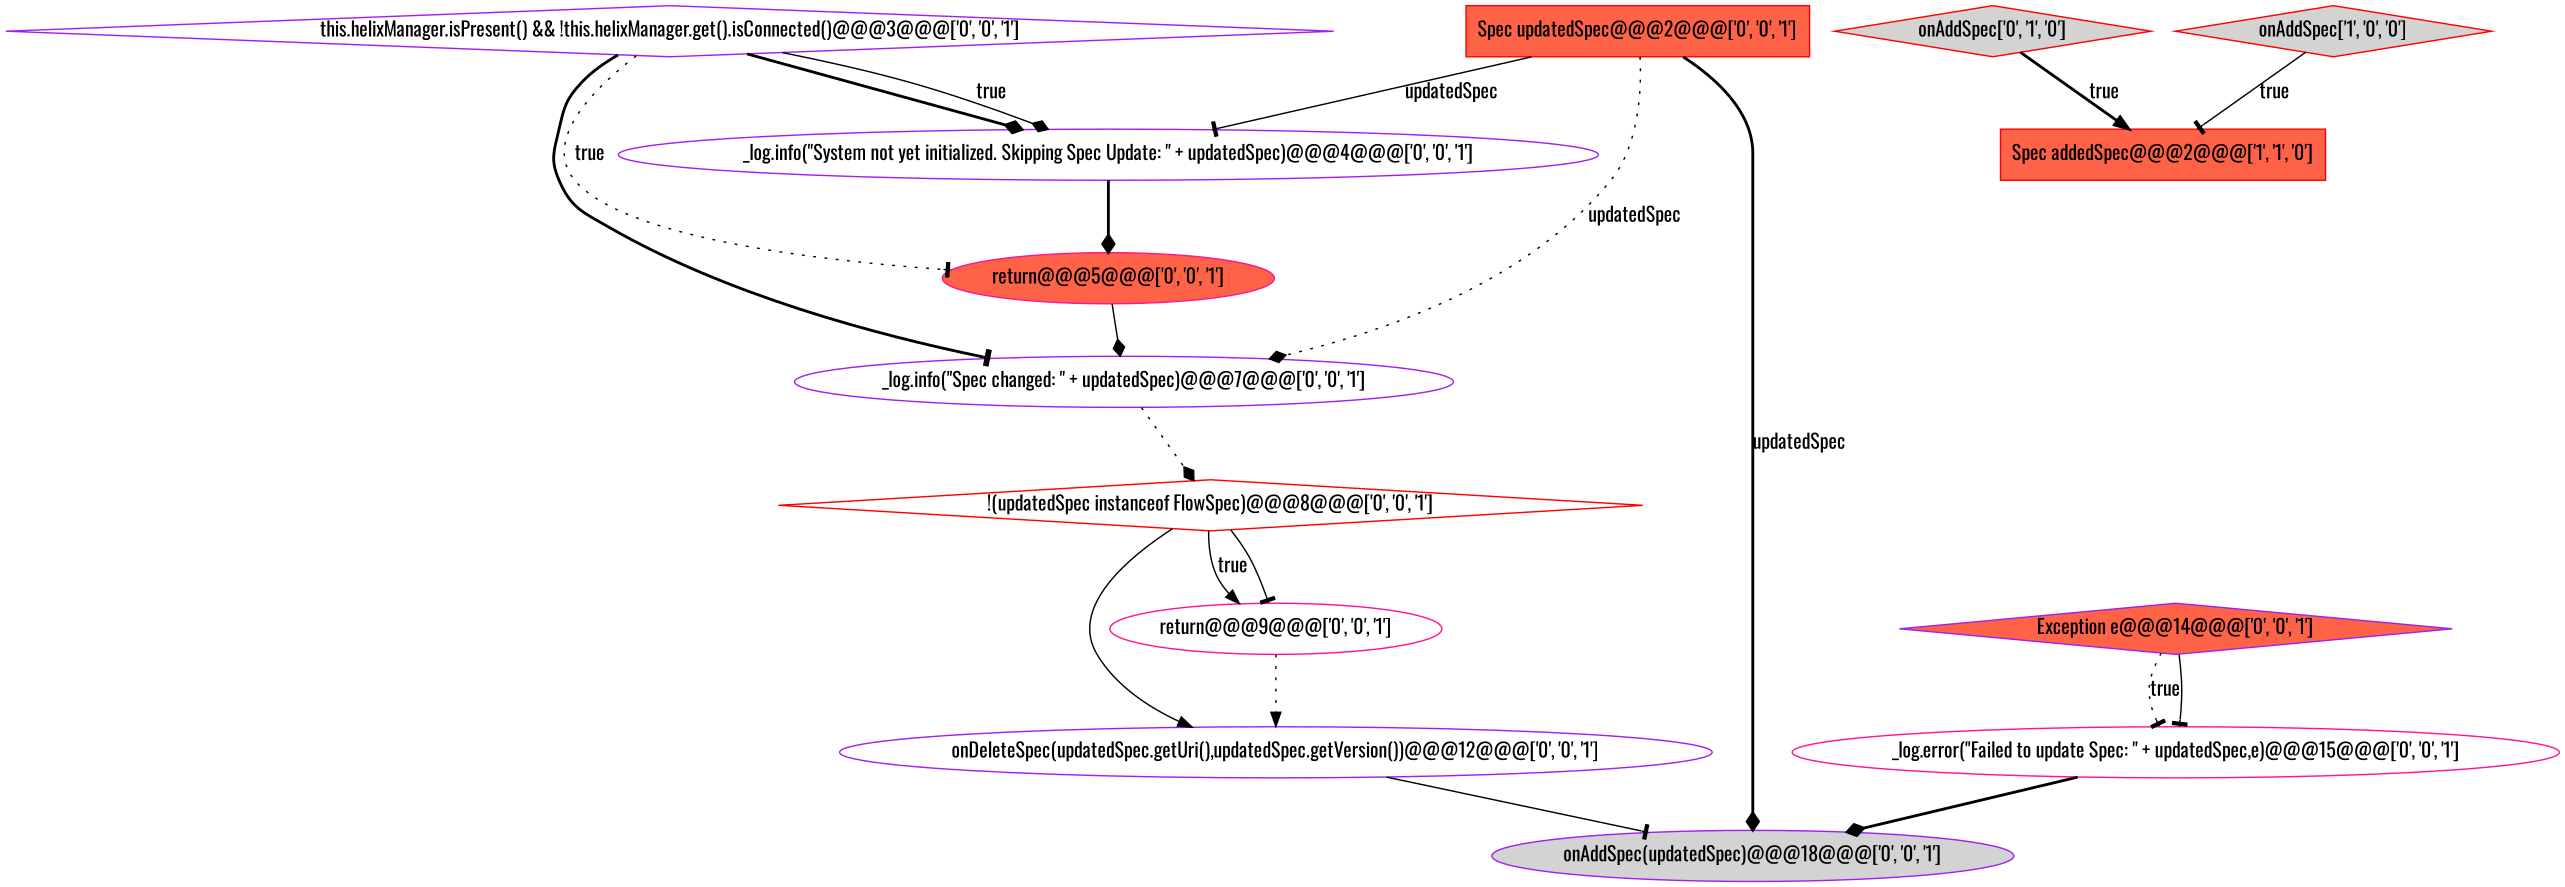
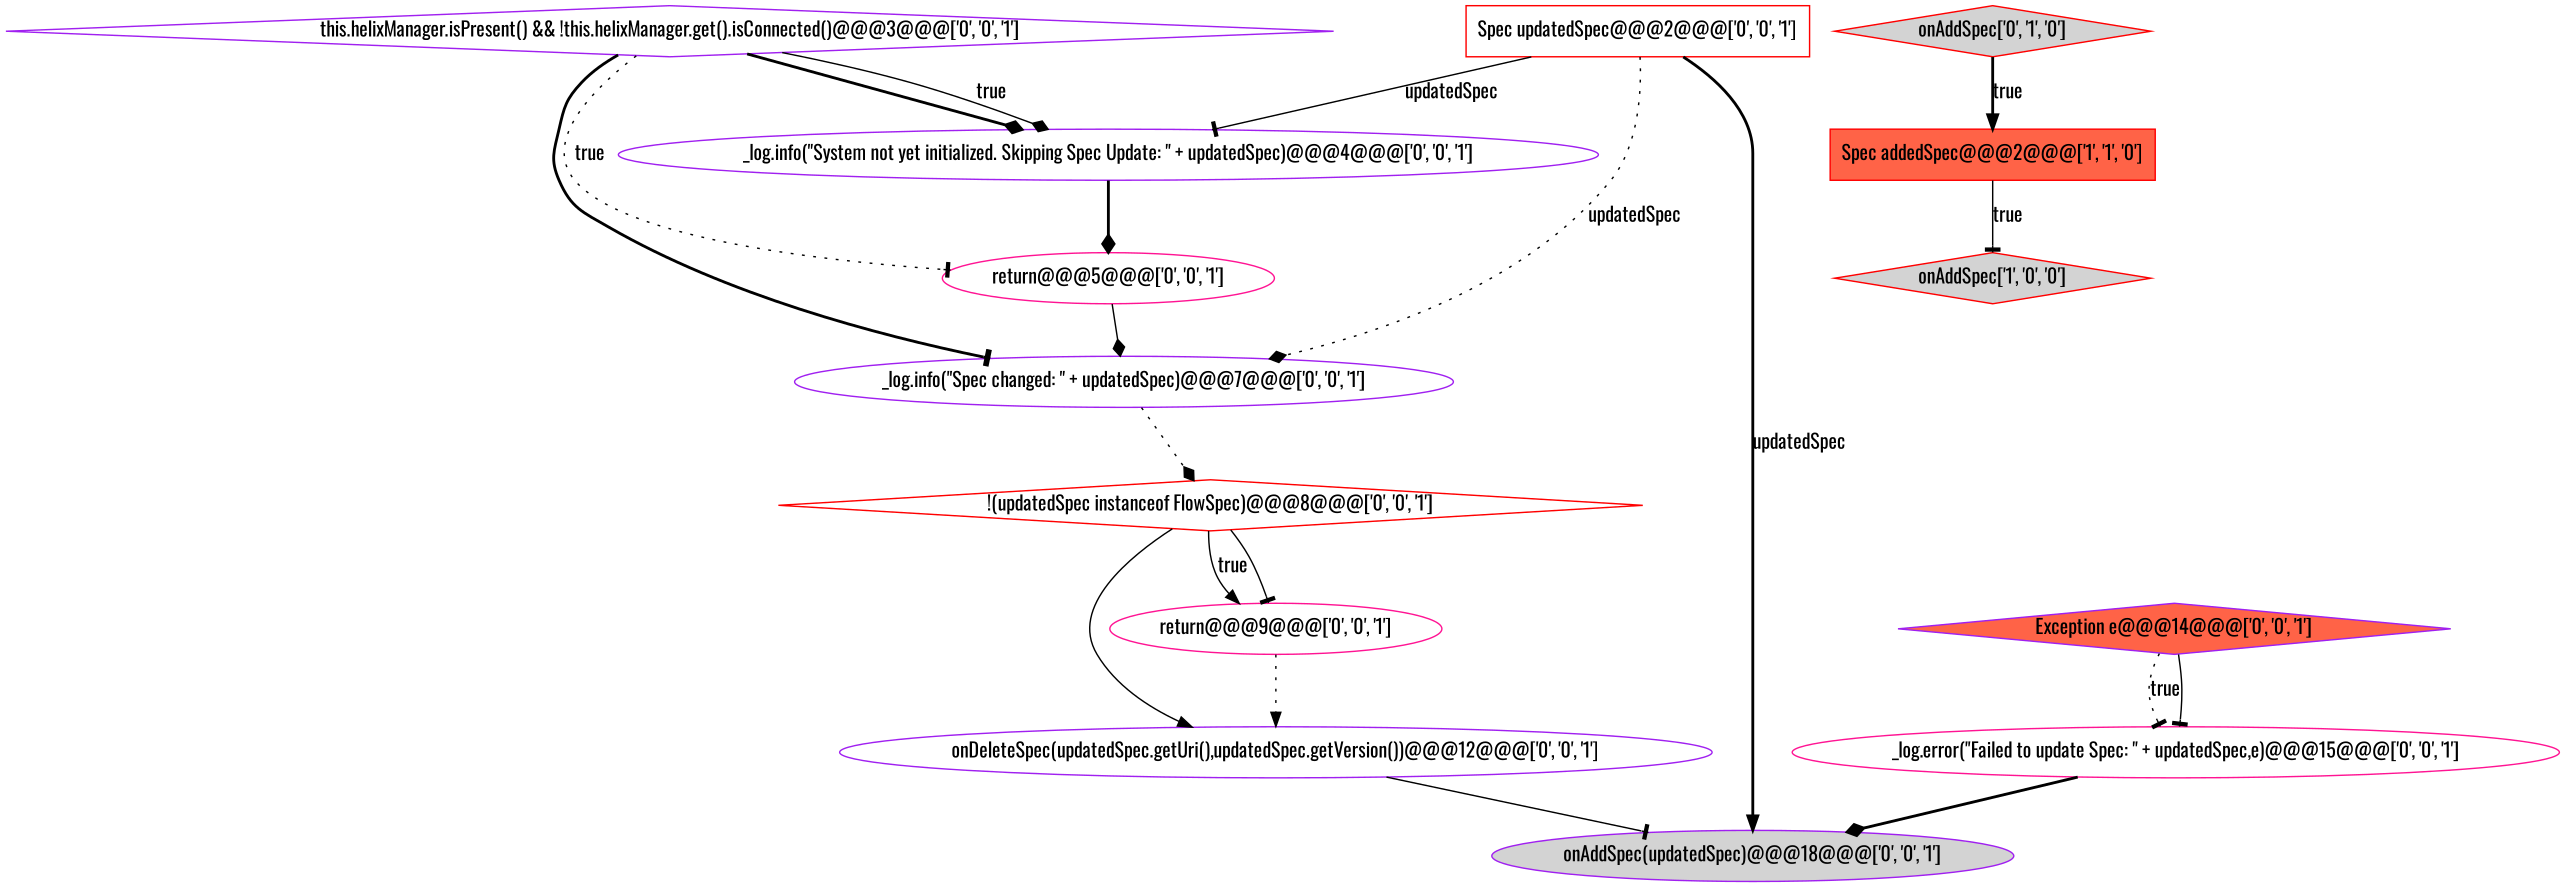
(1638, 31) -> (1638, 31)
(2255, 89) -> (1993, 213)
(1108, 278) -> (1108, 278)
(1753, 421) -> (1753, 423)
